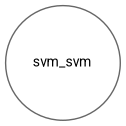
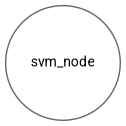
(63, 63) -> (63, 63)
